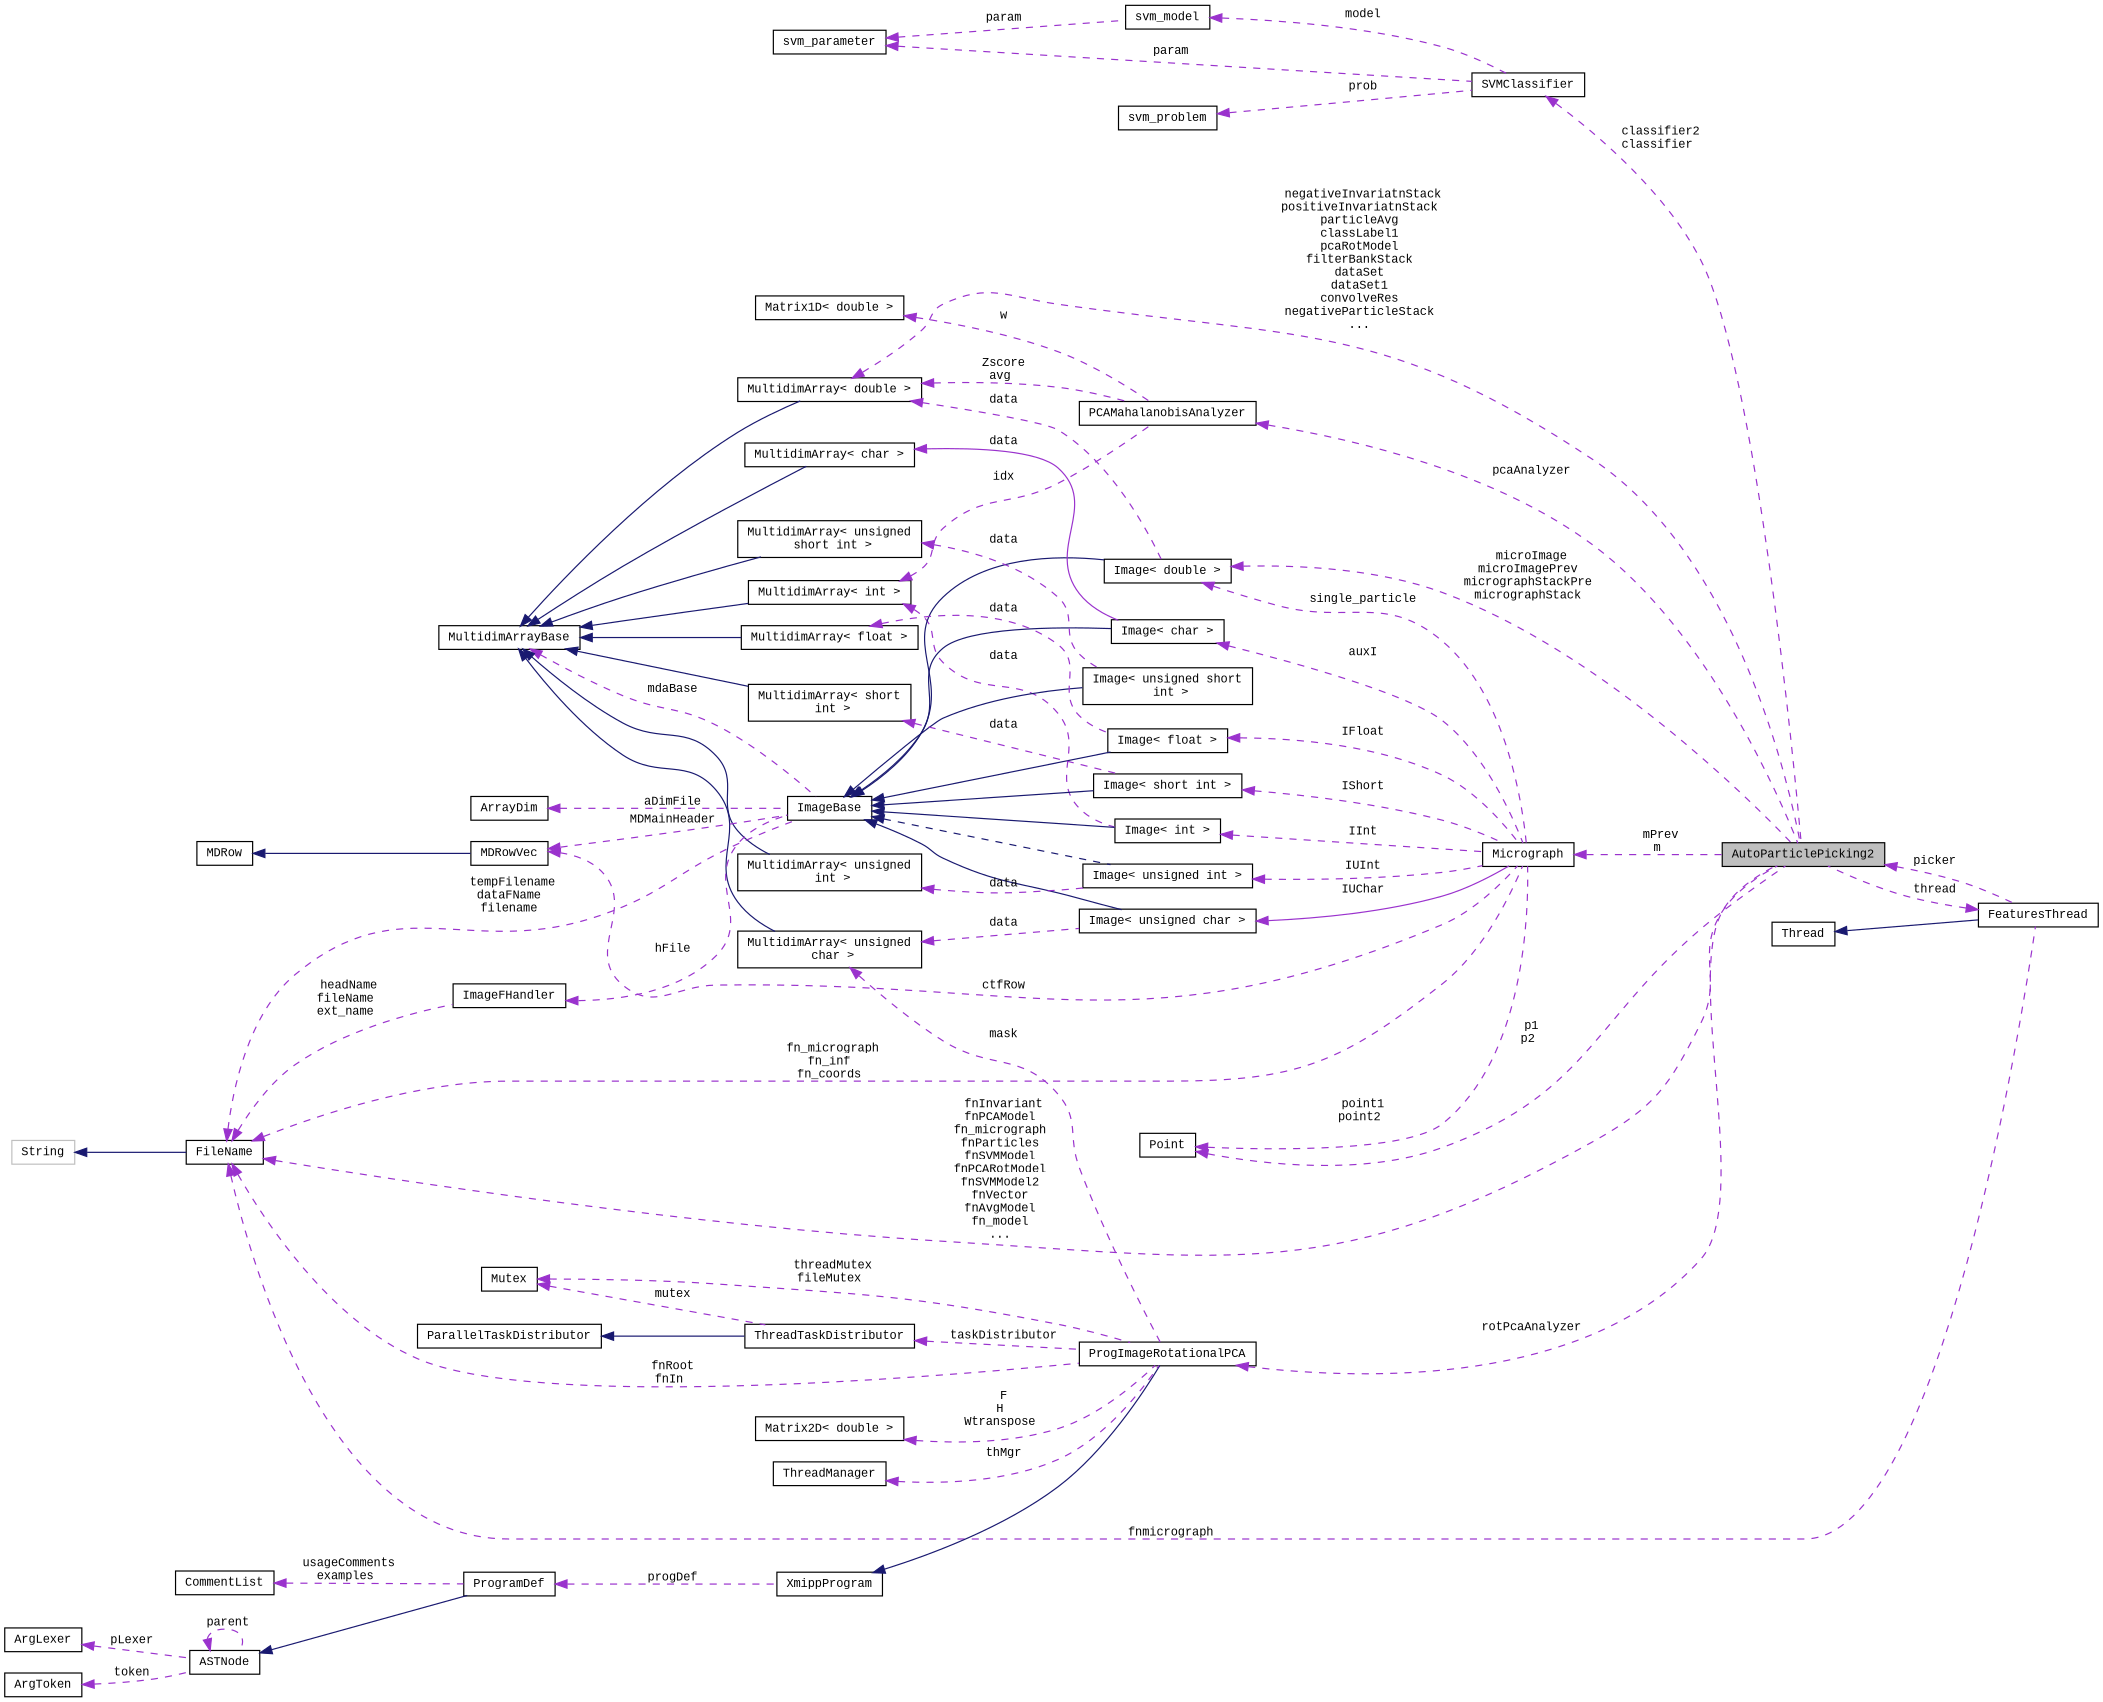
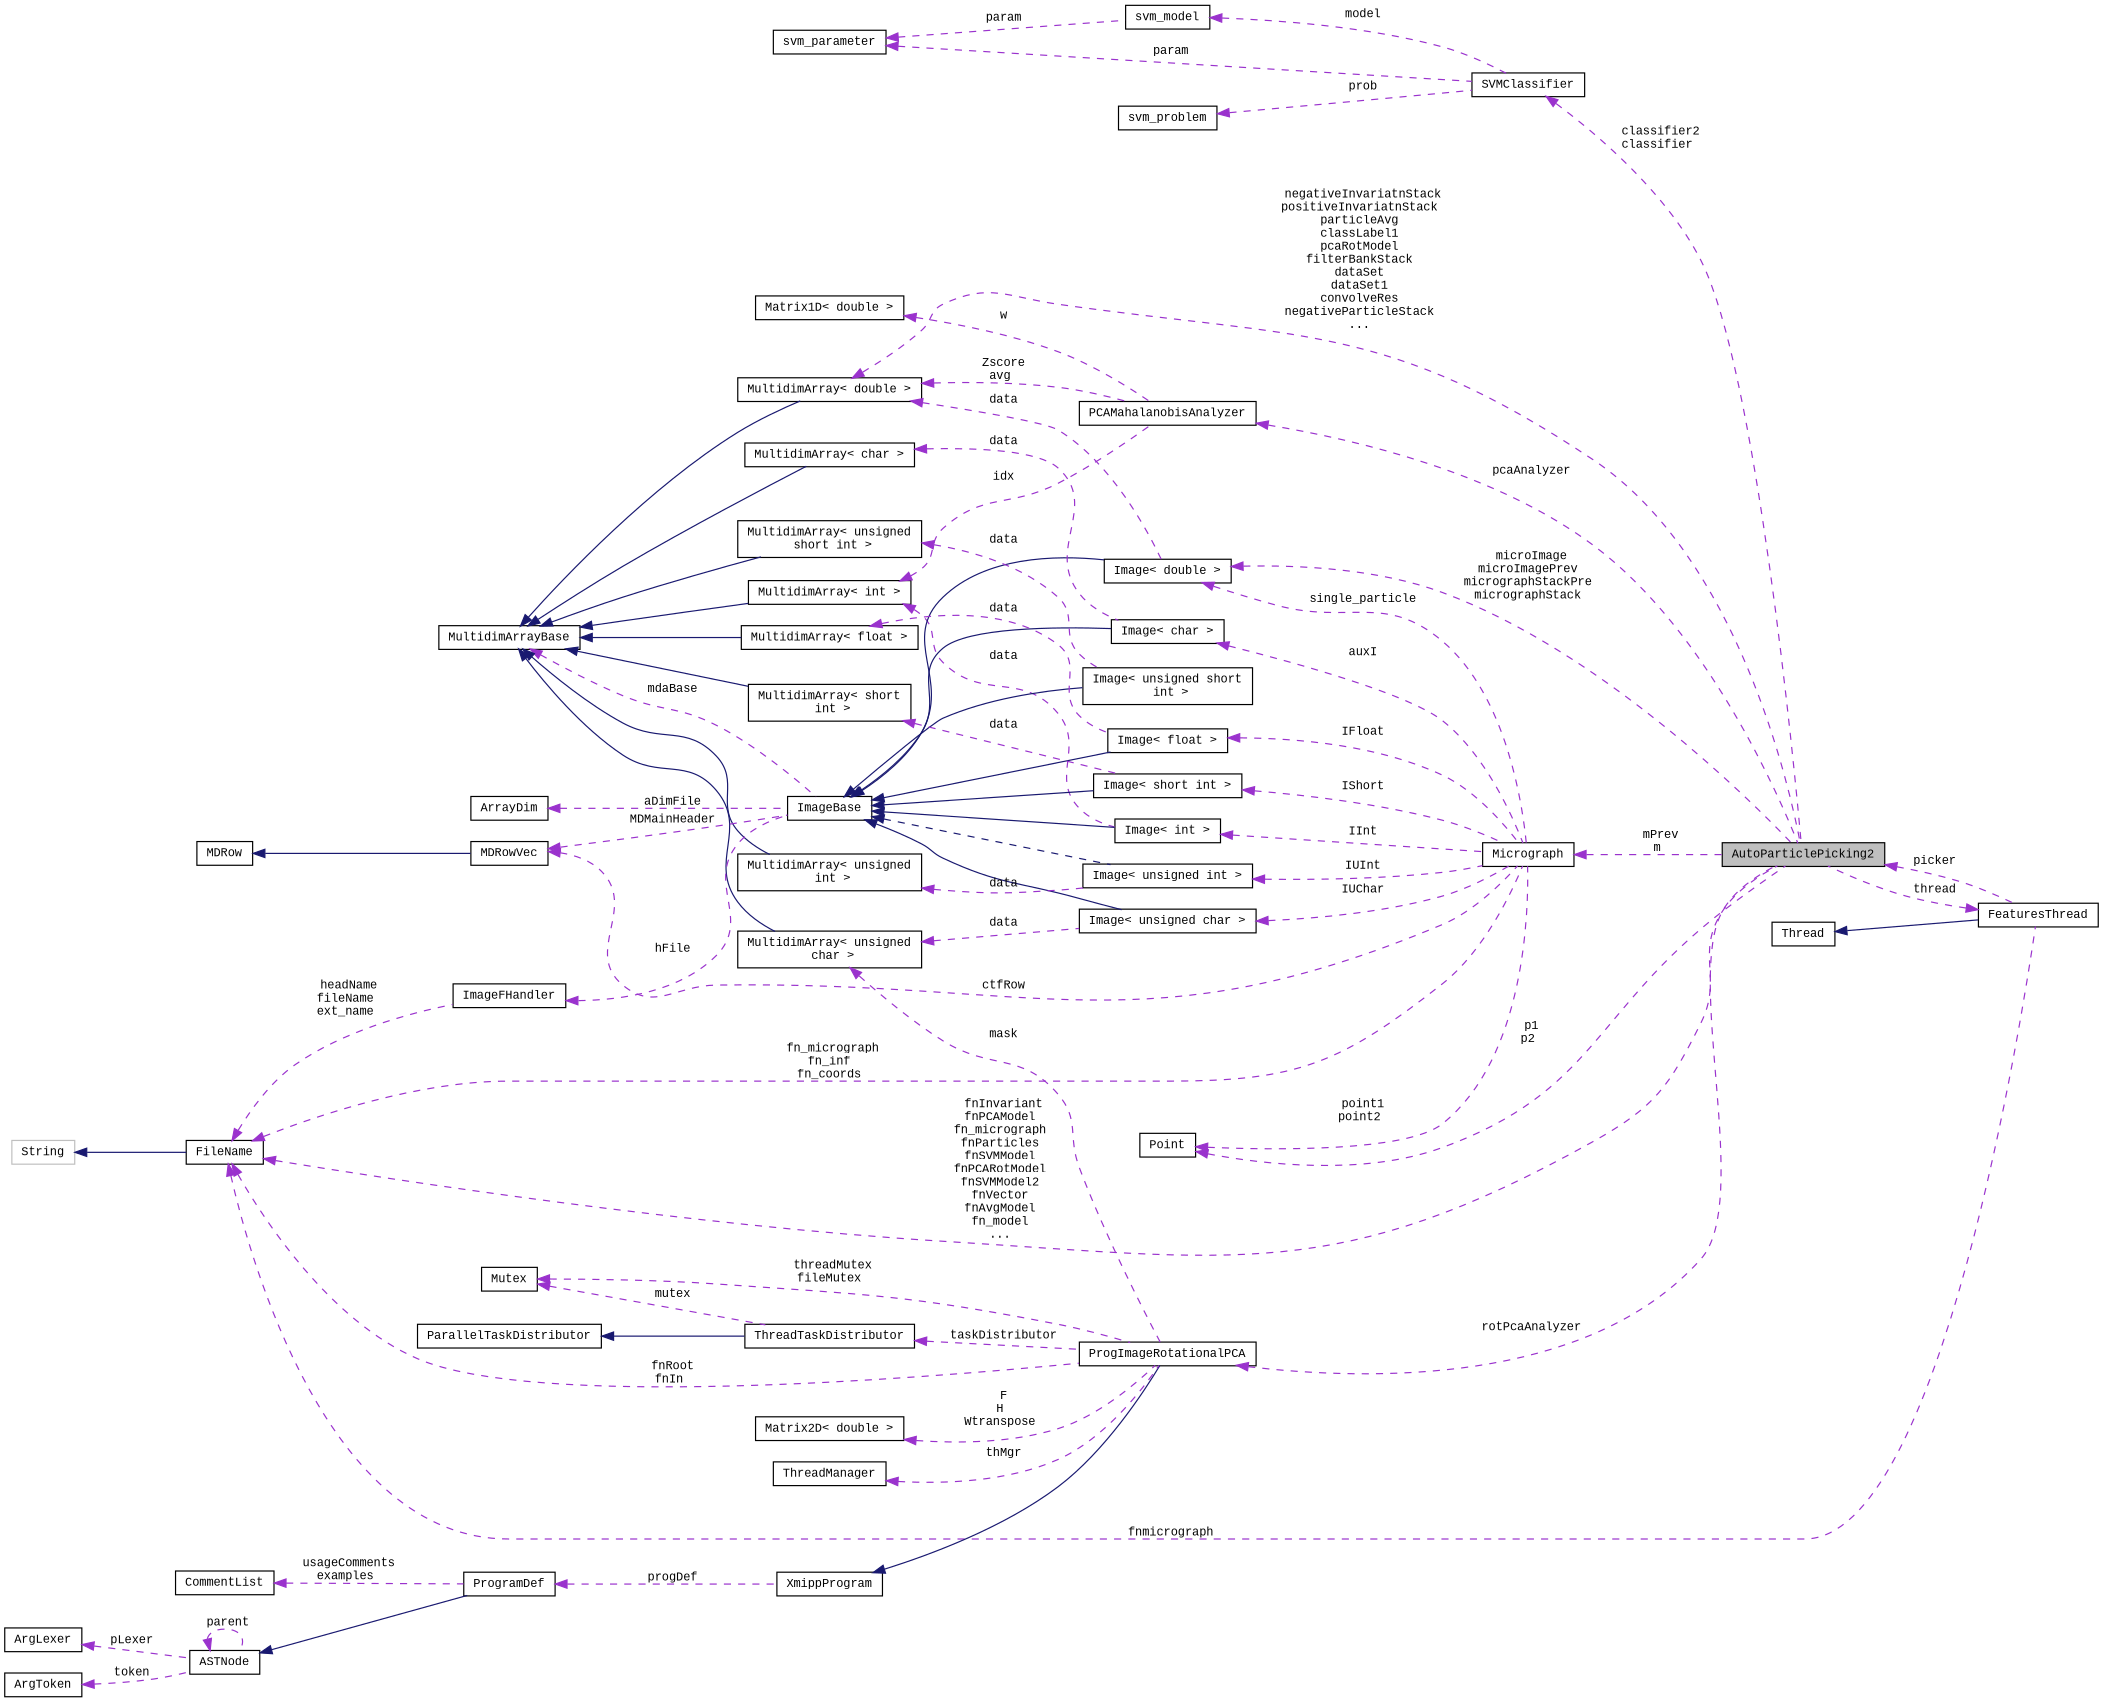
(1071, 487) -> (1071, 487)
(1392, 907) -> (1392, 907)
(467, 930) -> none
